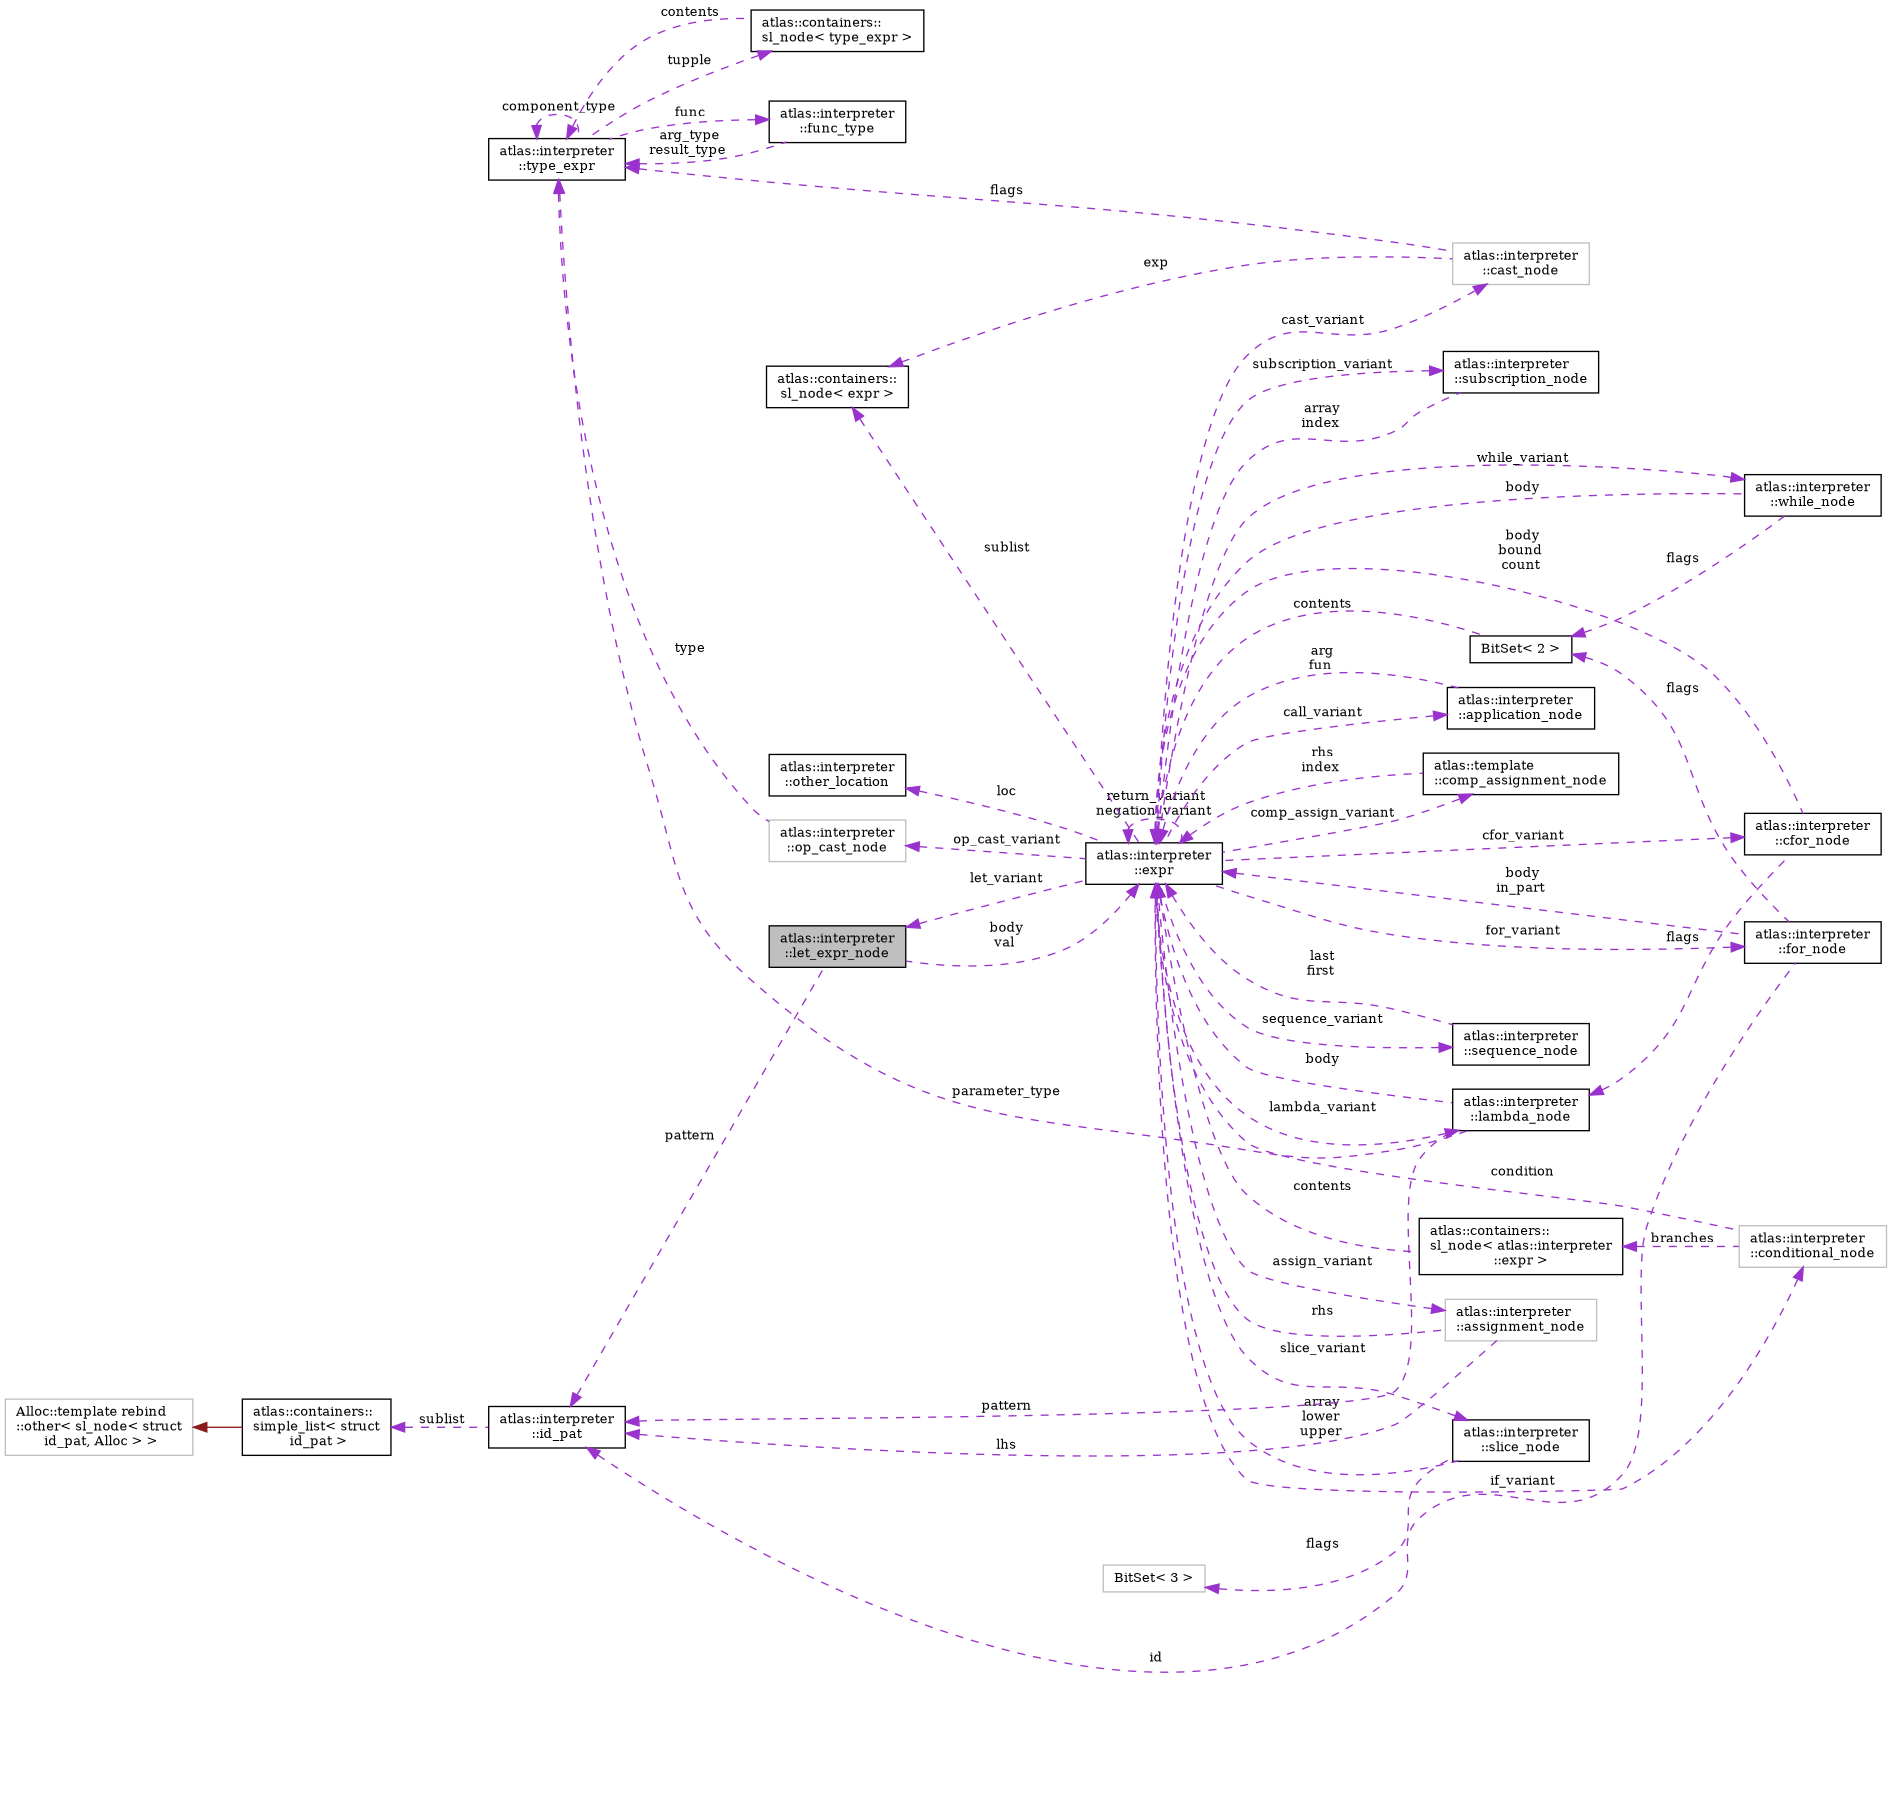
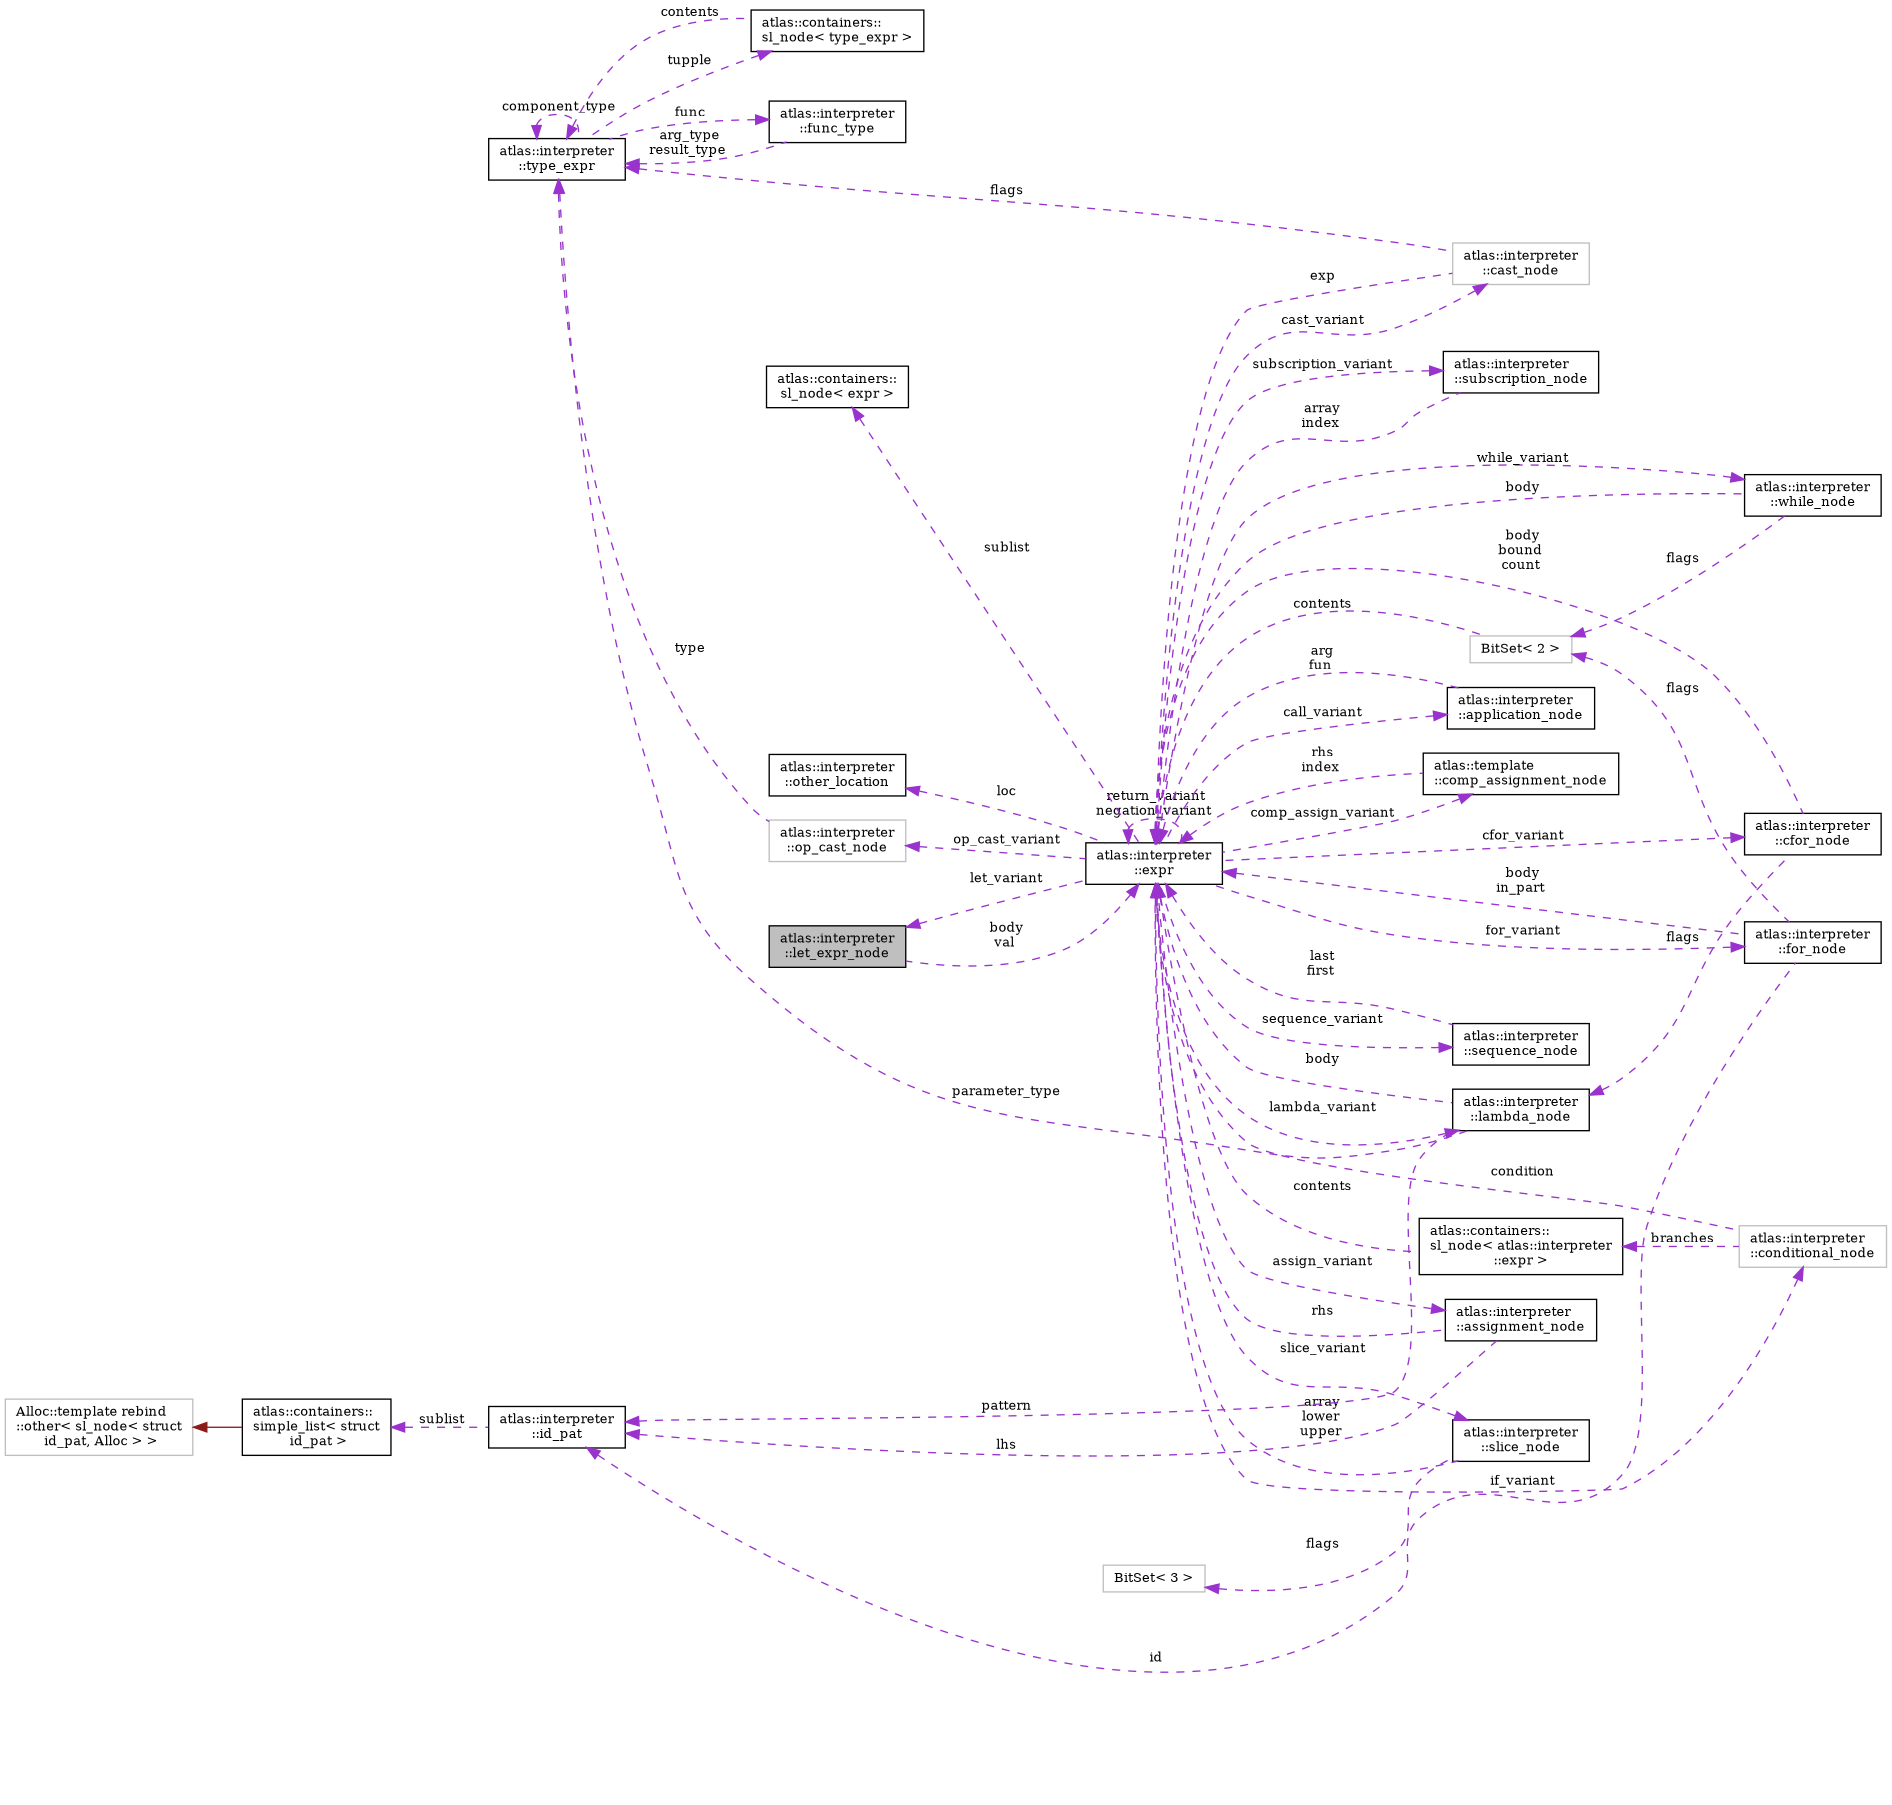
(1172, 279) -> (1190, 461)
(1521, 649) -> (1521, 649)
(701, 1181) -> none
(1521, 1320) -> (1521, 1320)
